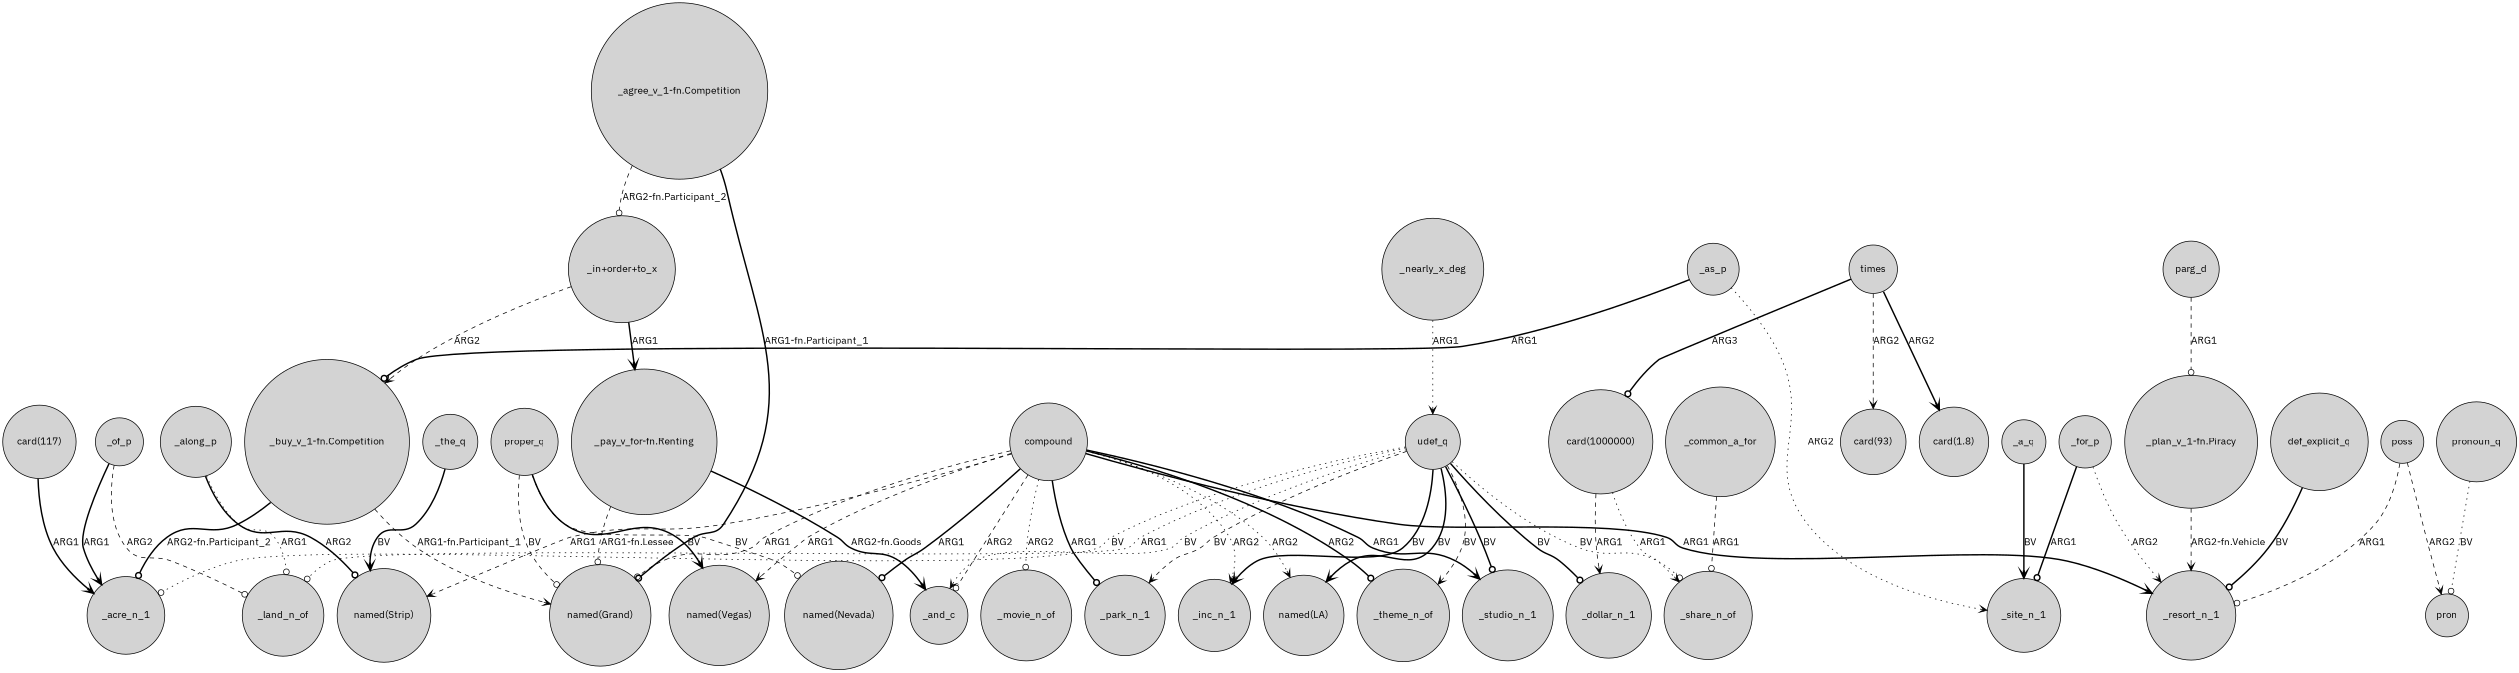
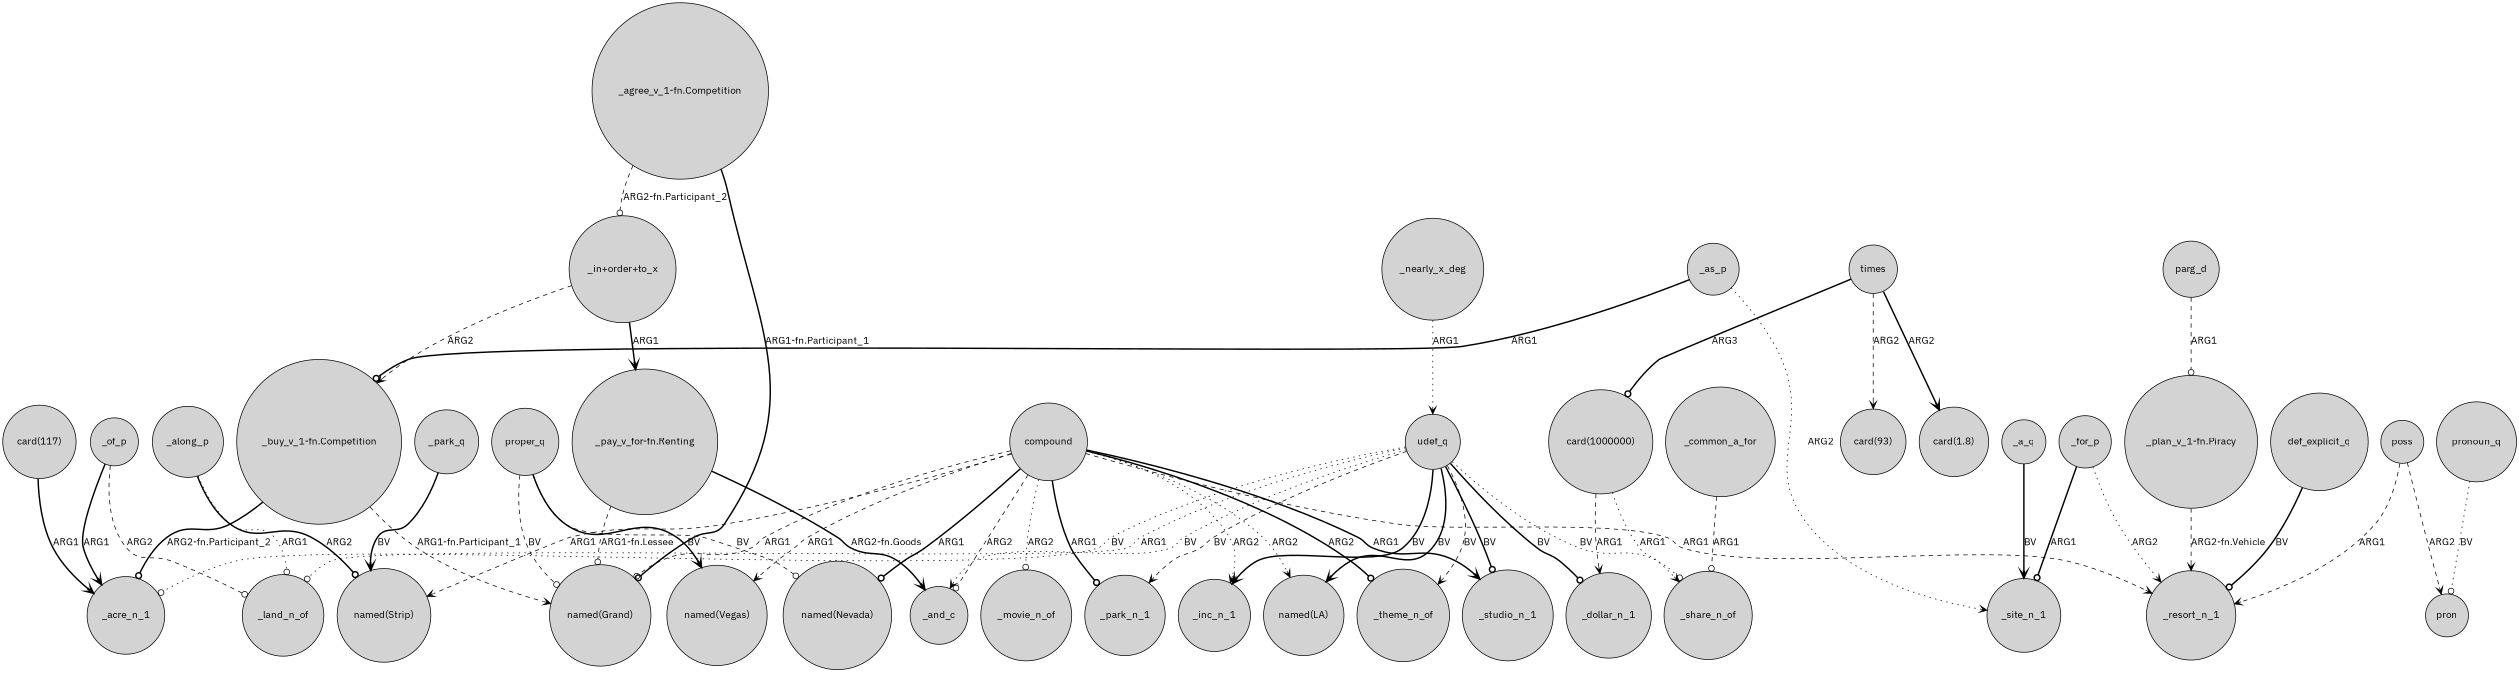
(450, 442) -> (447, 442)
(1617, 529) -> (1617, 529)
(2341, 554) -> (2341, 554)
